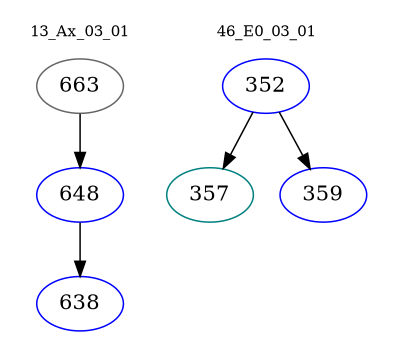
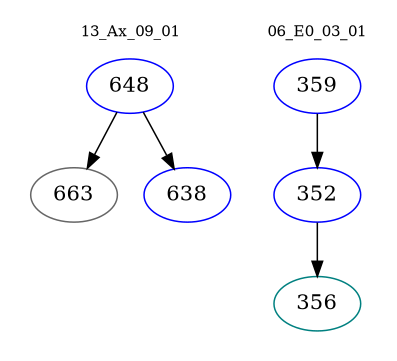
(80, 32) -> (131, 32)
(267, 32) -> (317, 32)
(80, 133) -> (106, 133)
(291, 134) -> (317, 133)
(210, 195) -> (317, 304)
